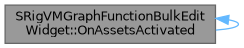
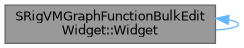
(110, 24) -> (110, 24)
